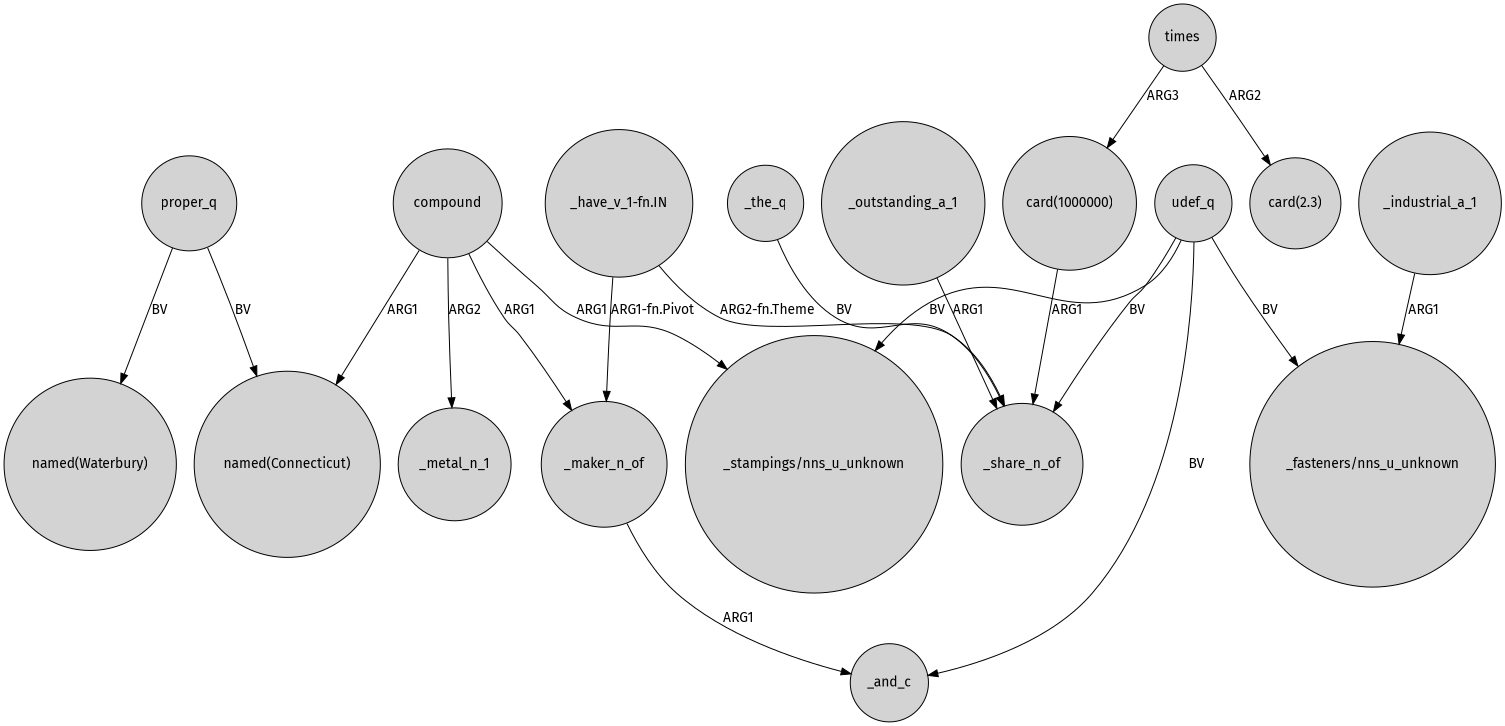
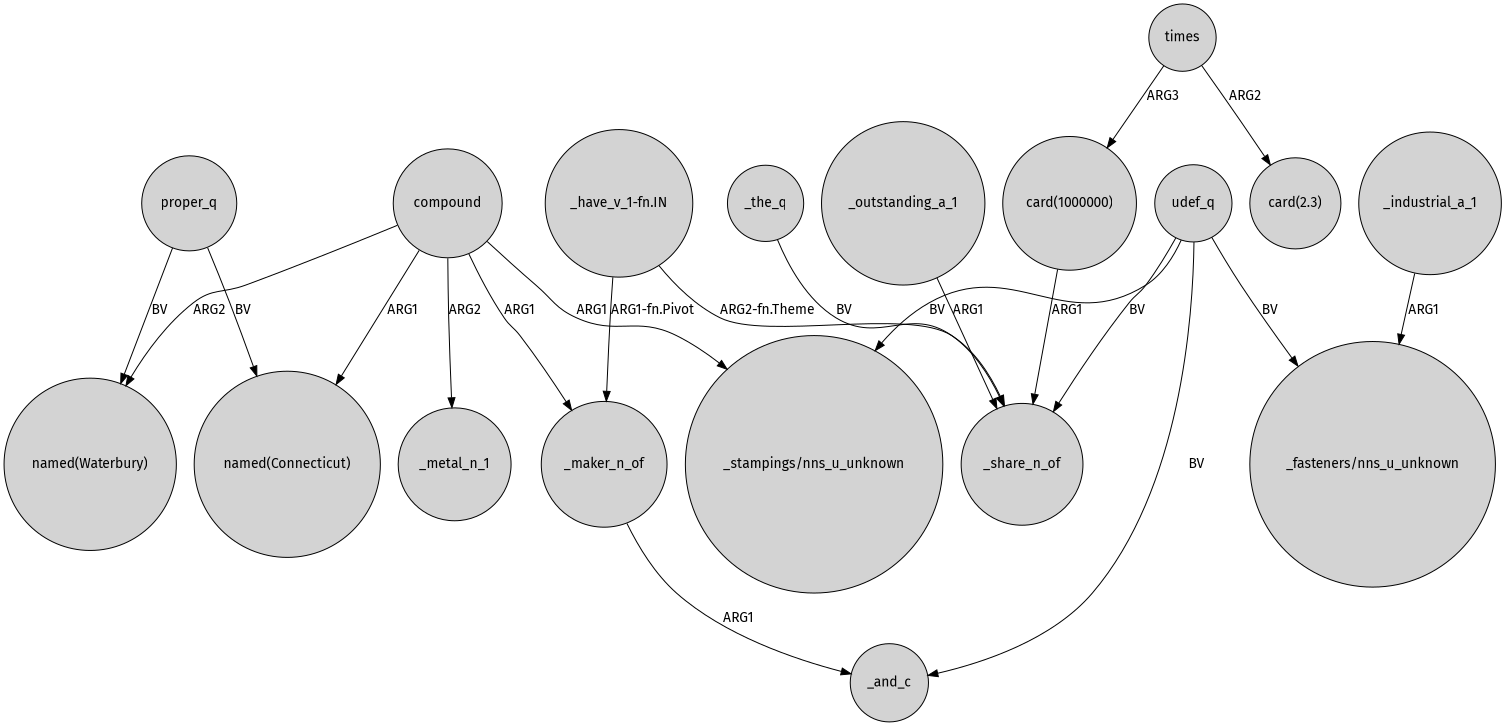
none -> (250, 283)
